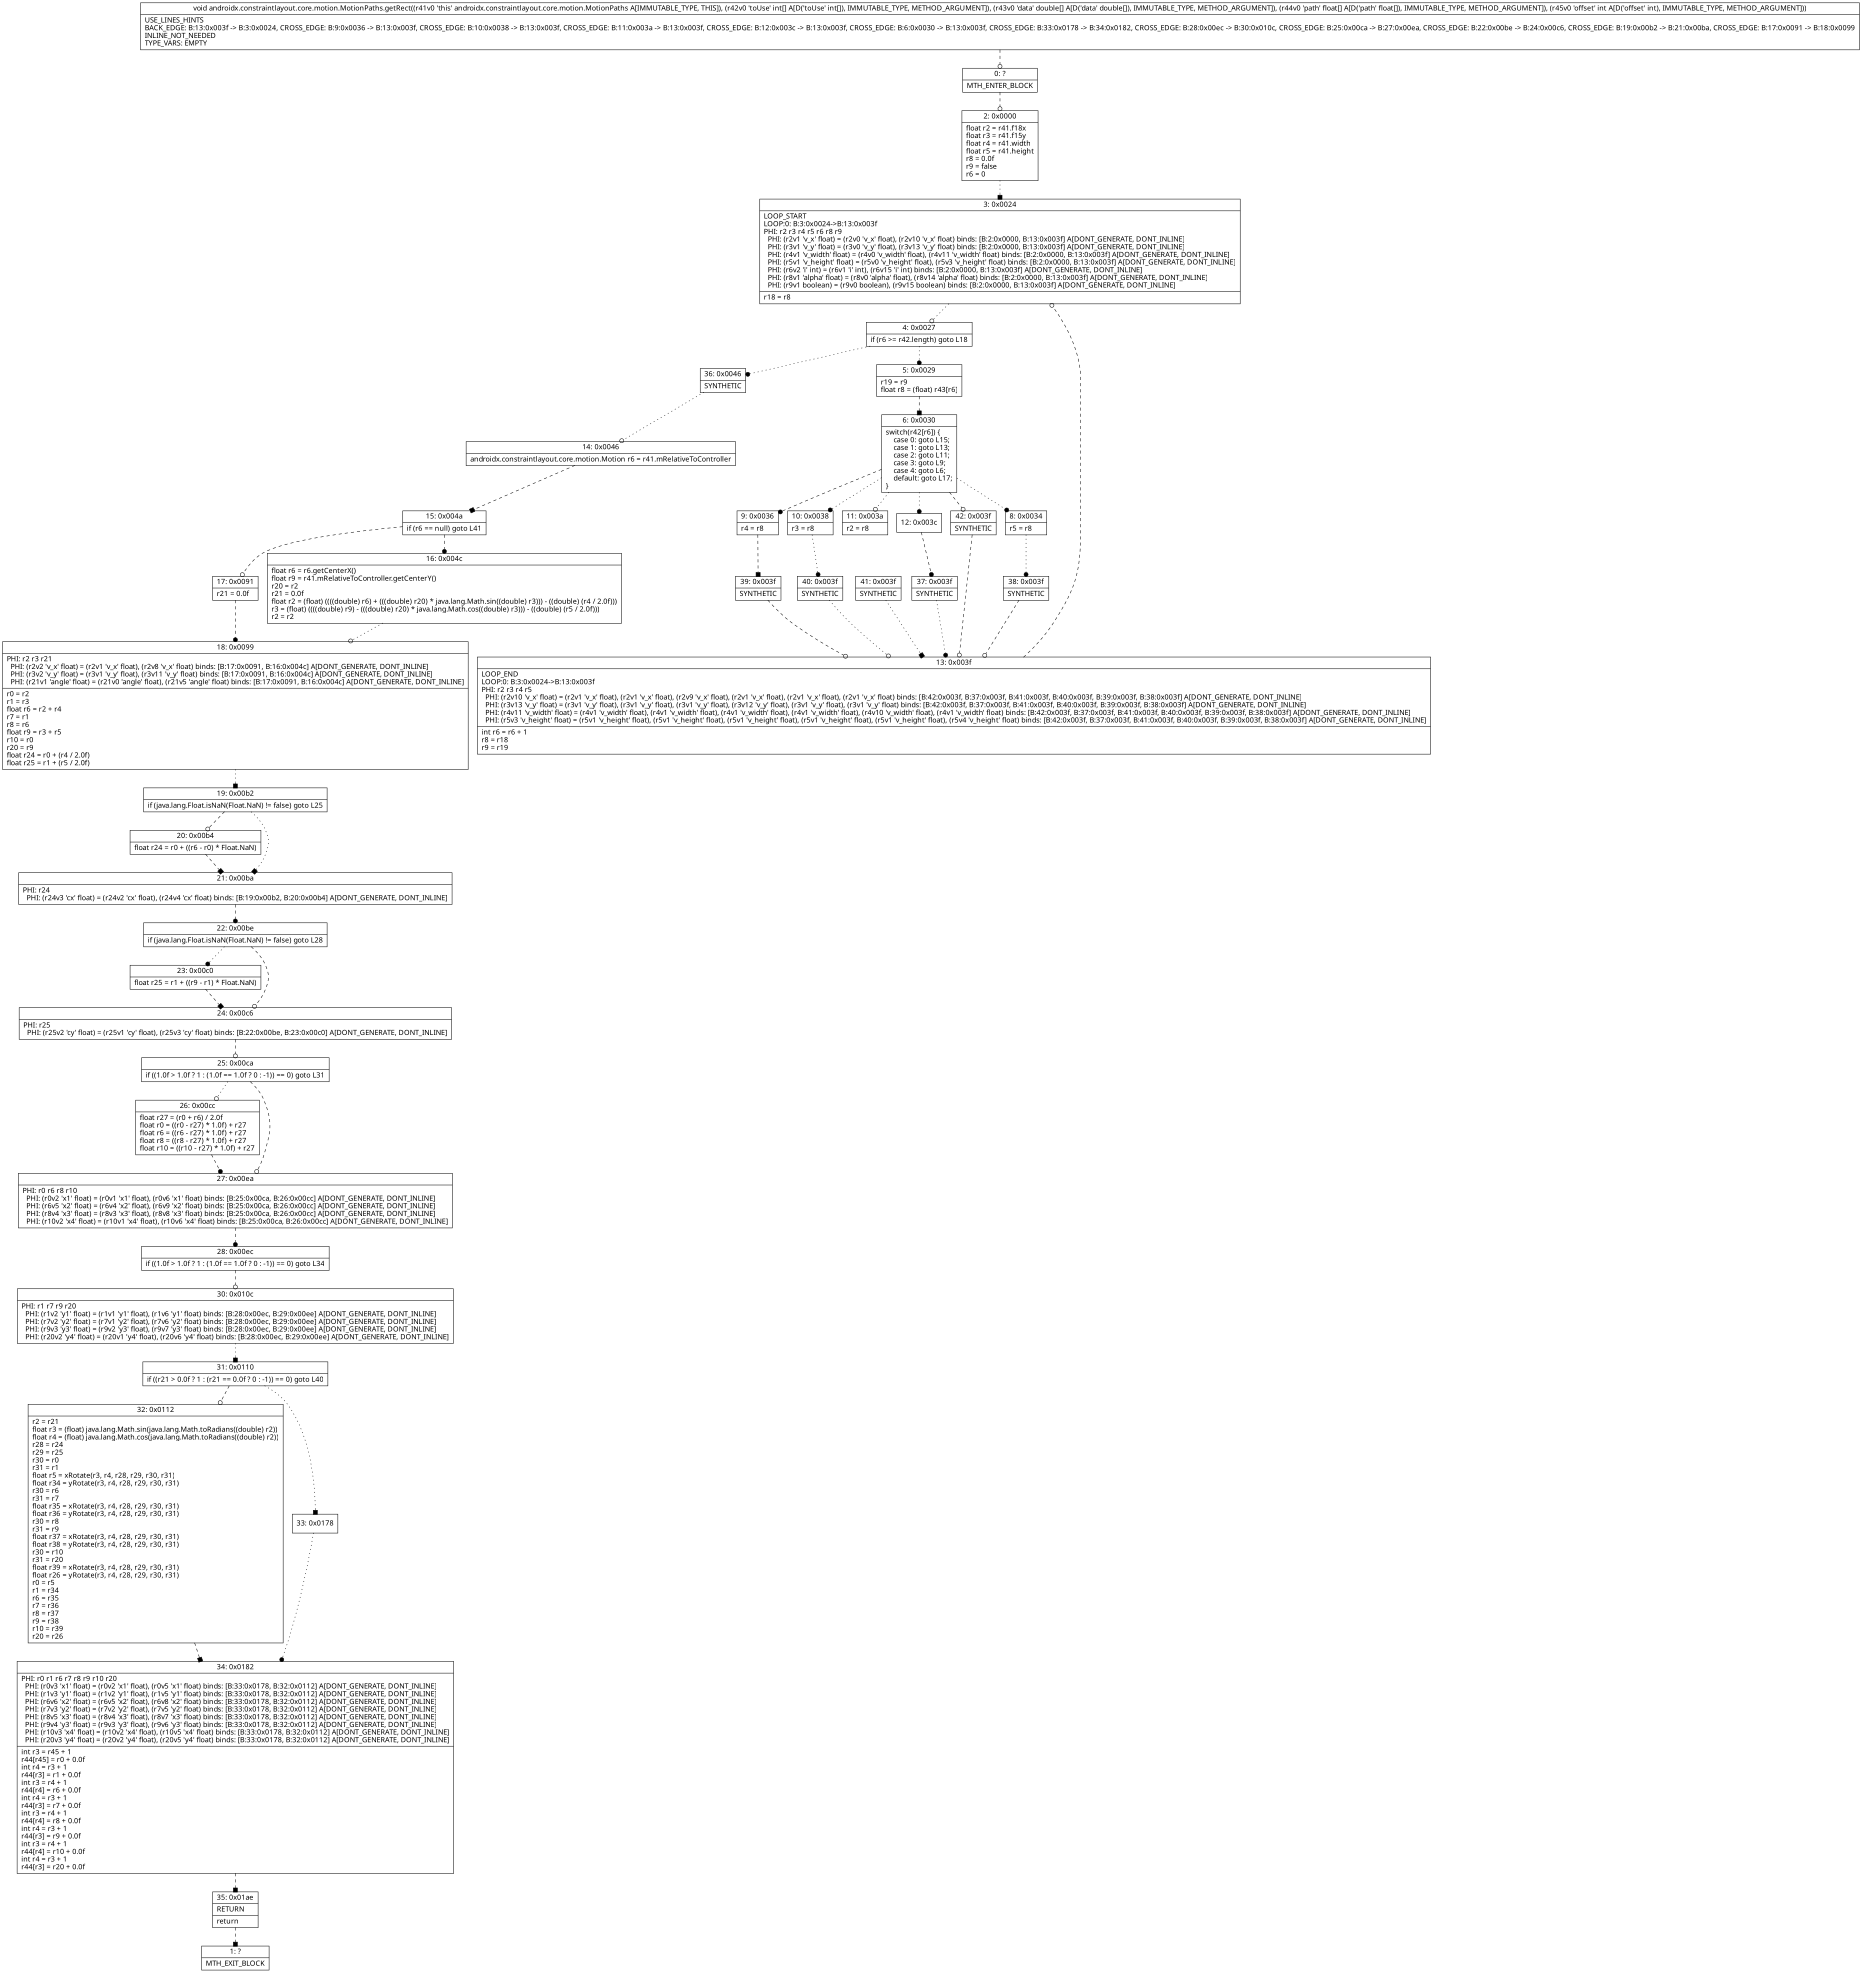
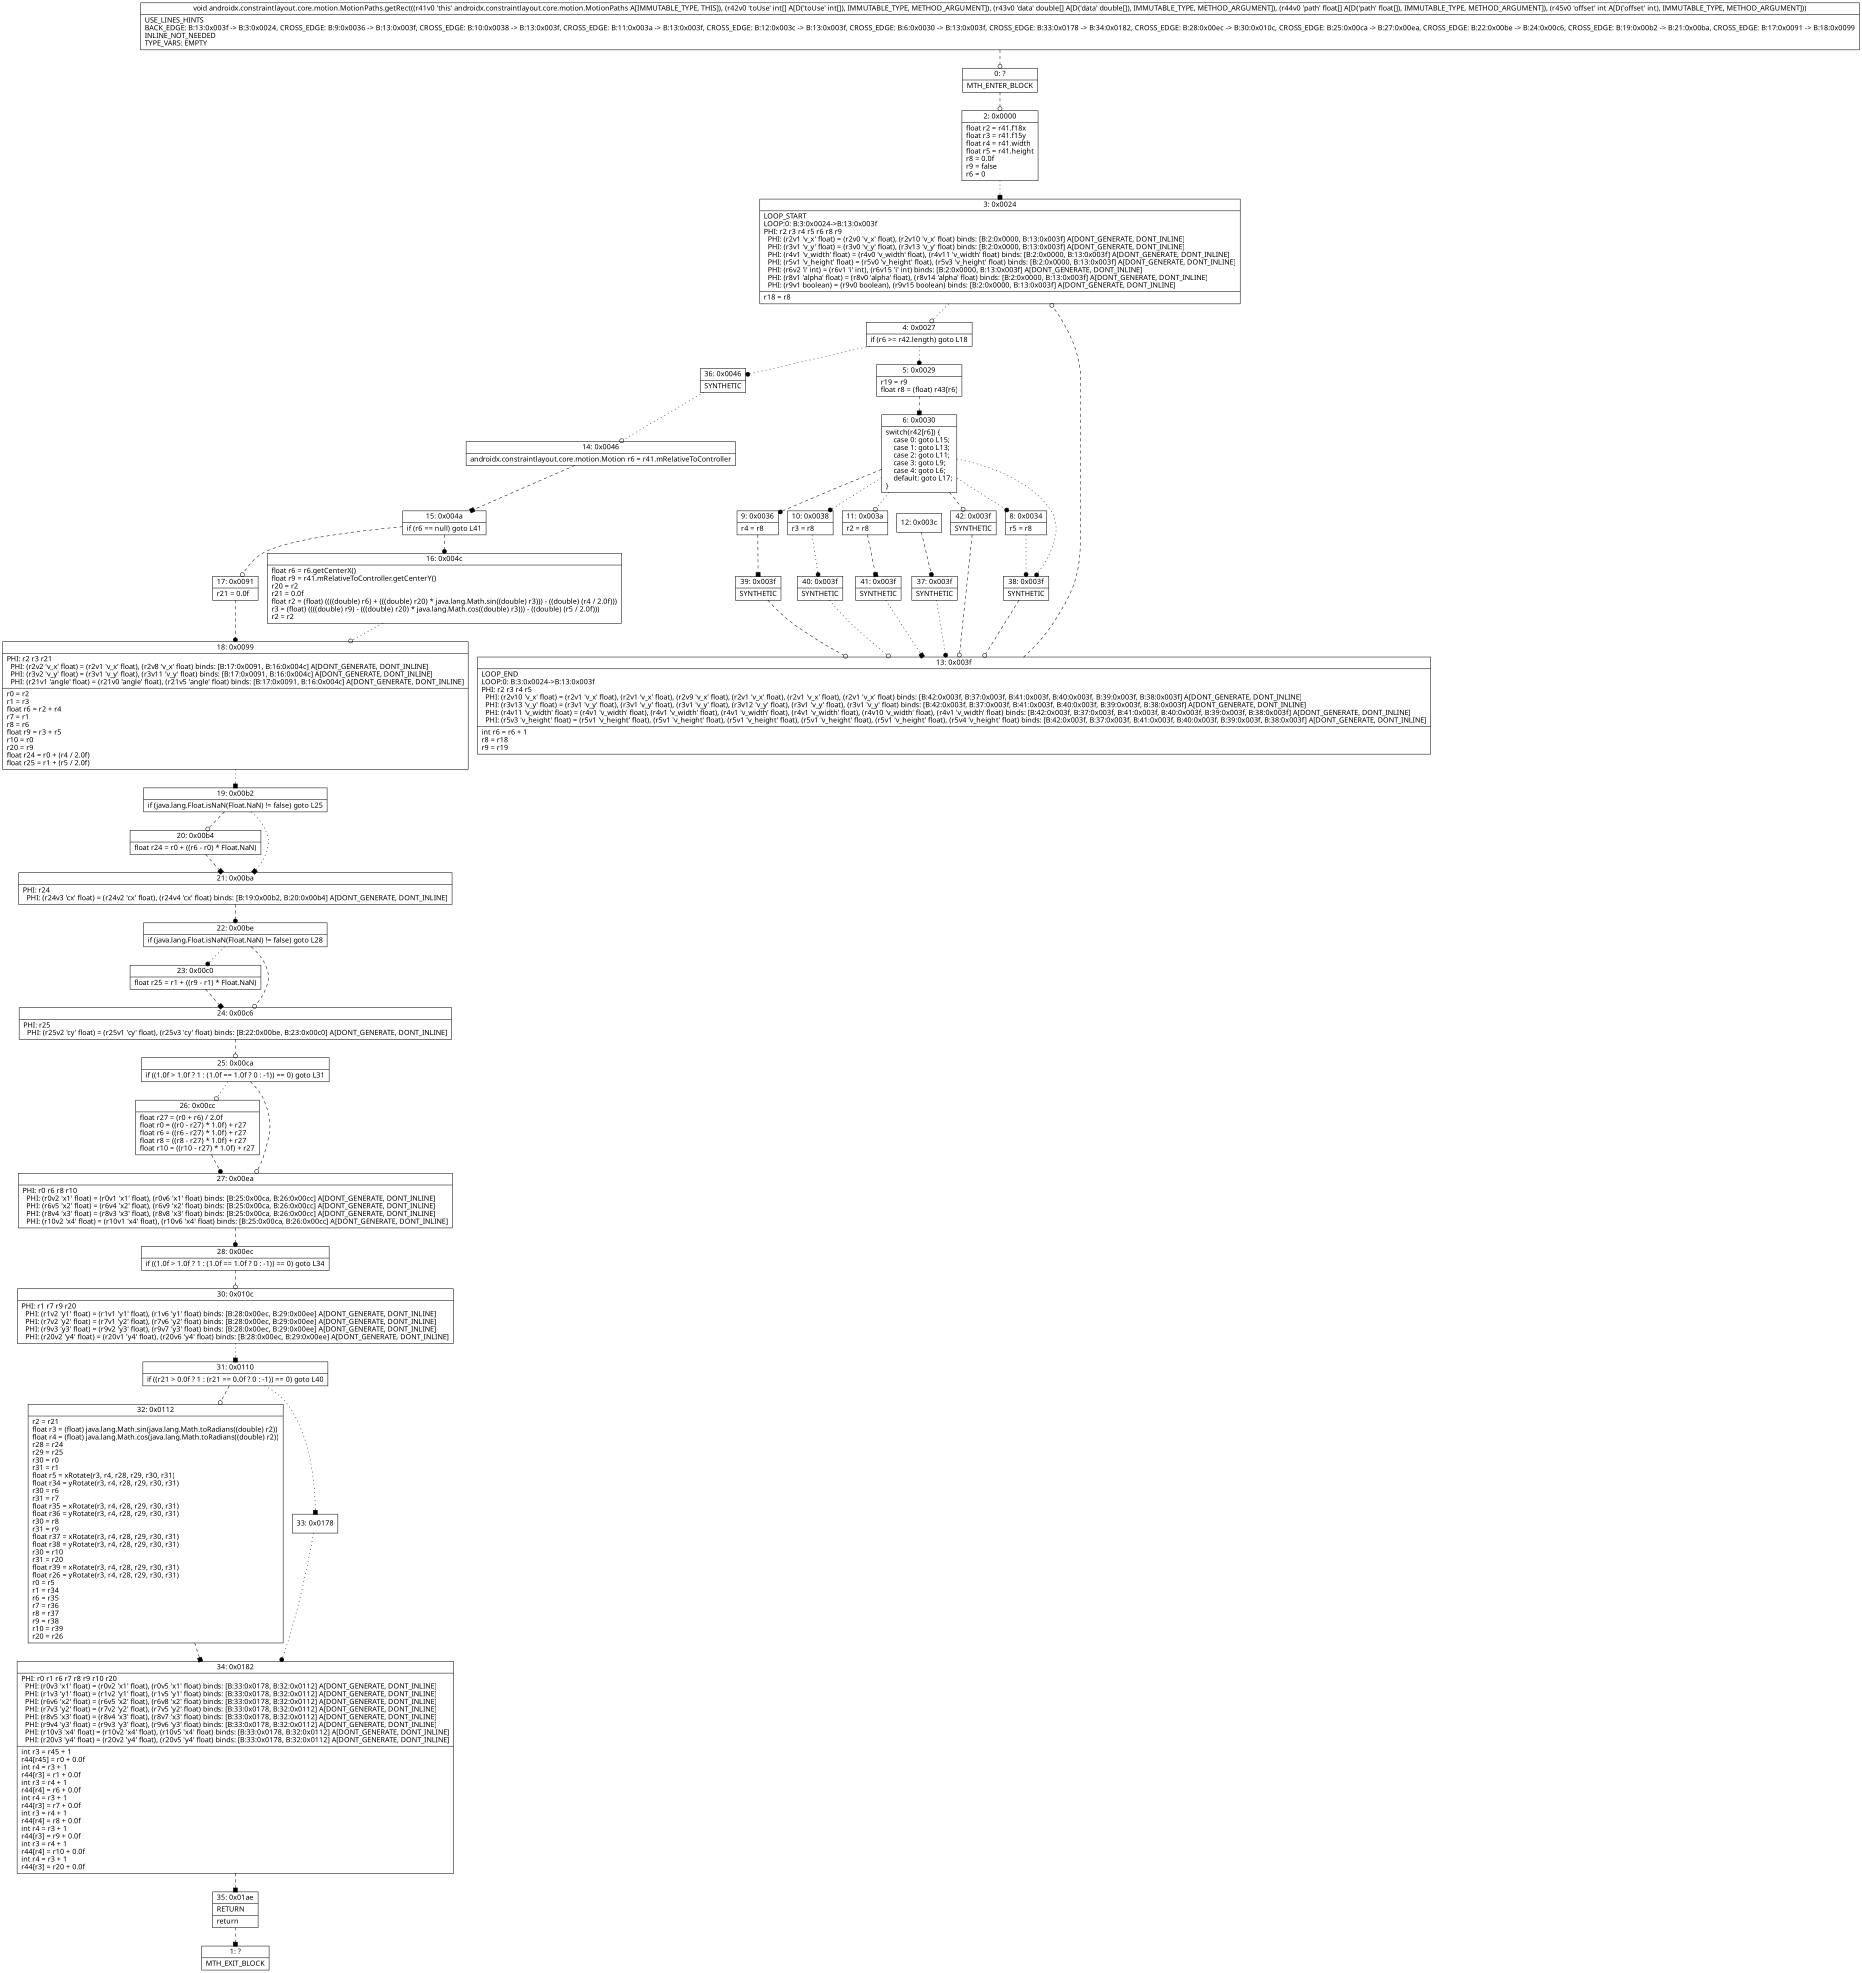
(919, 501) -> (1037, 495)
none -> (871, 553)
